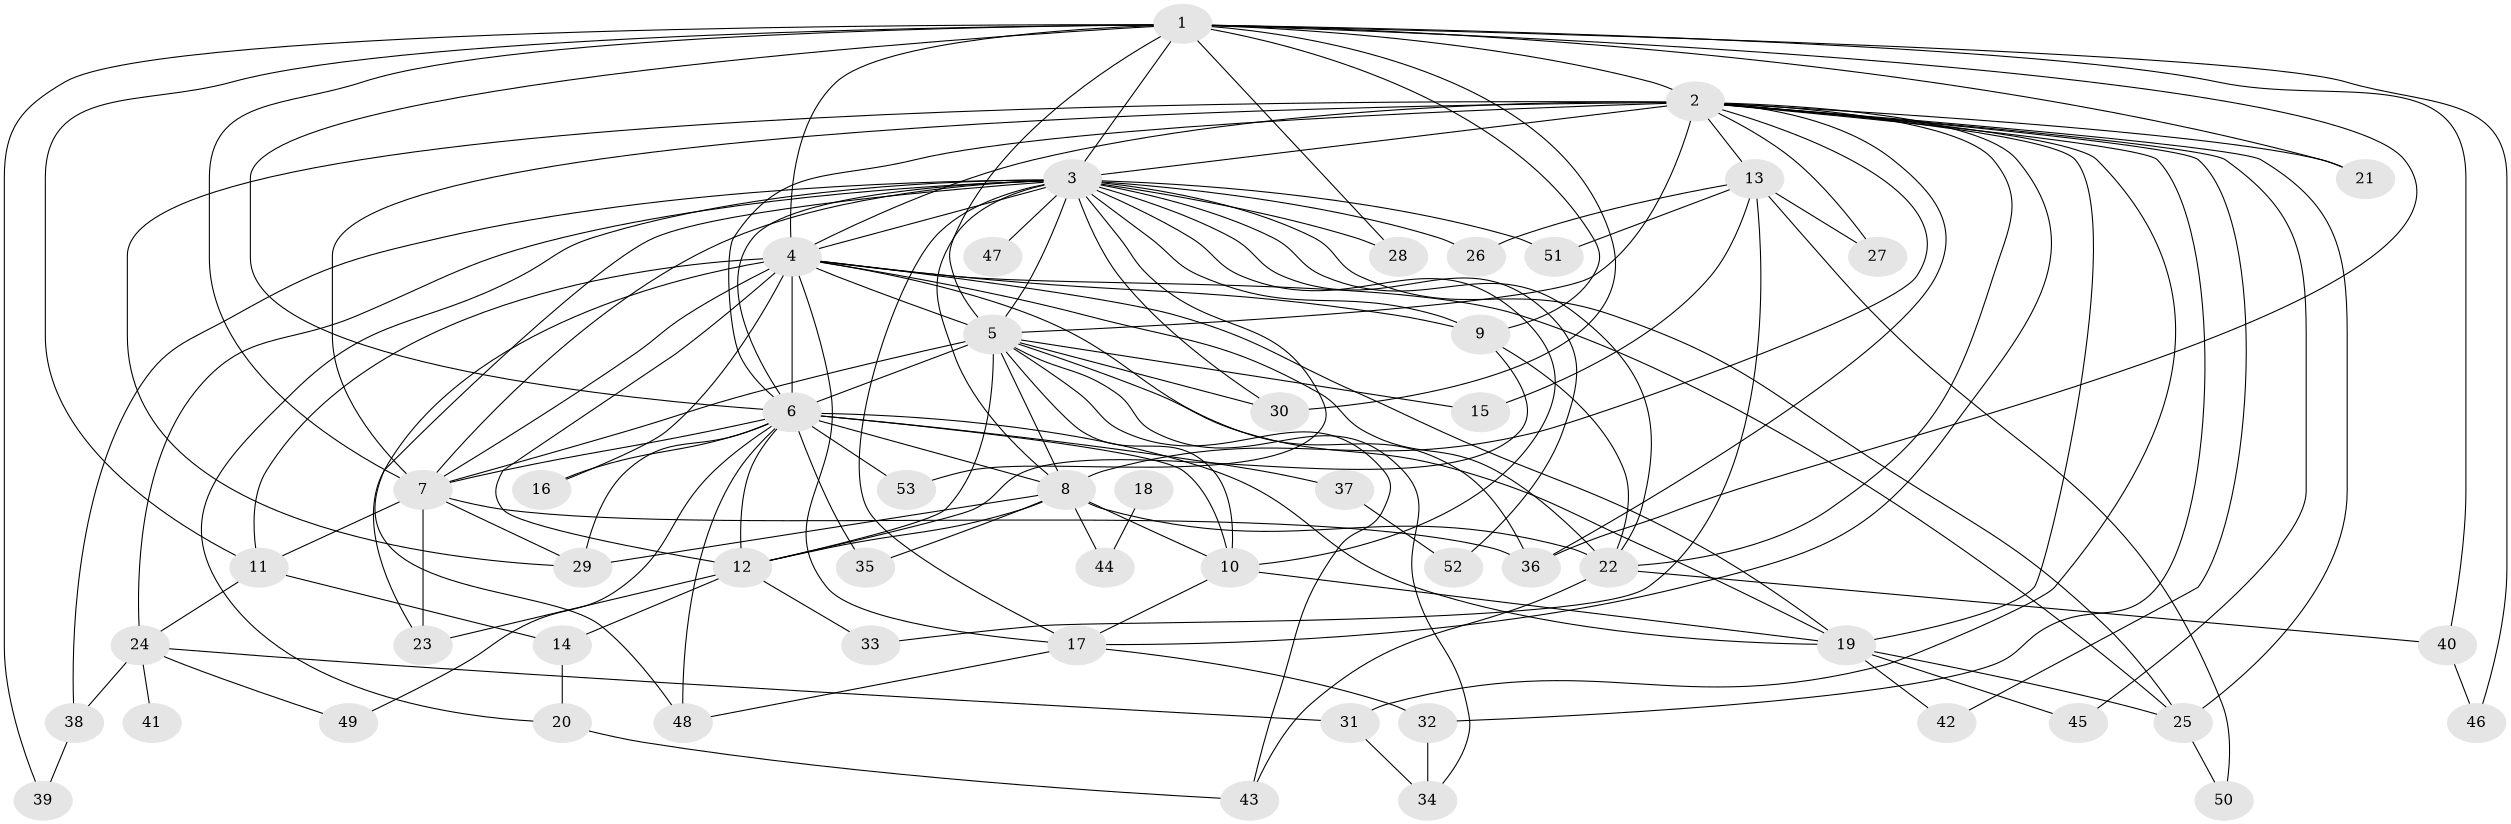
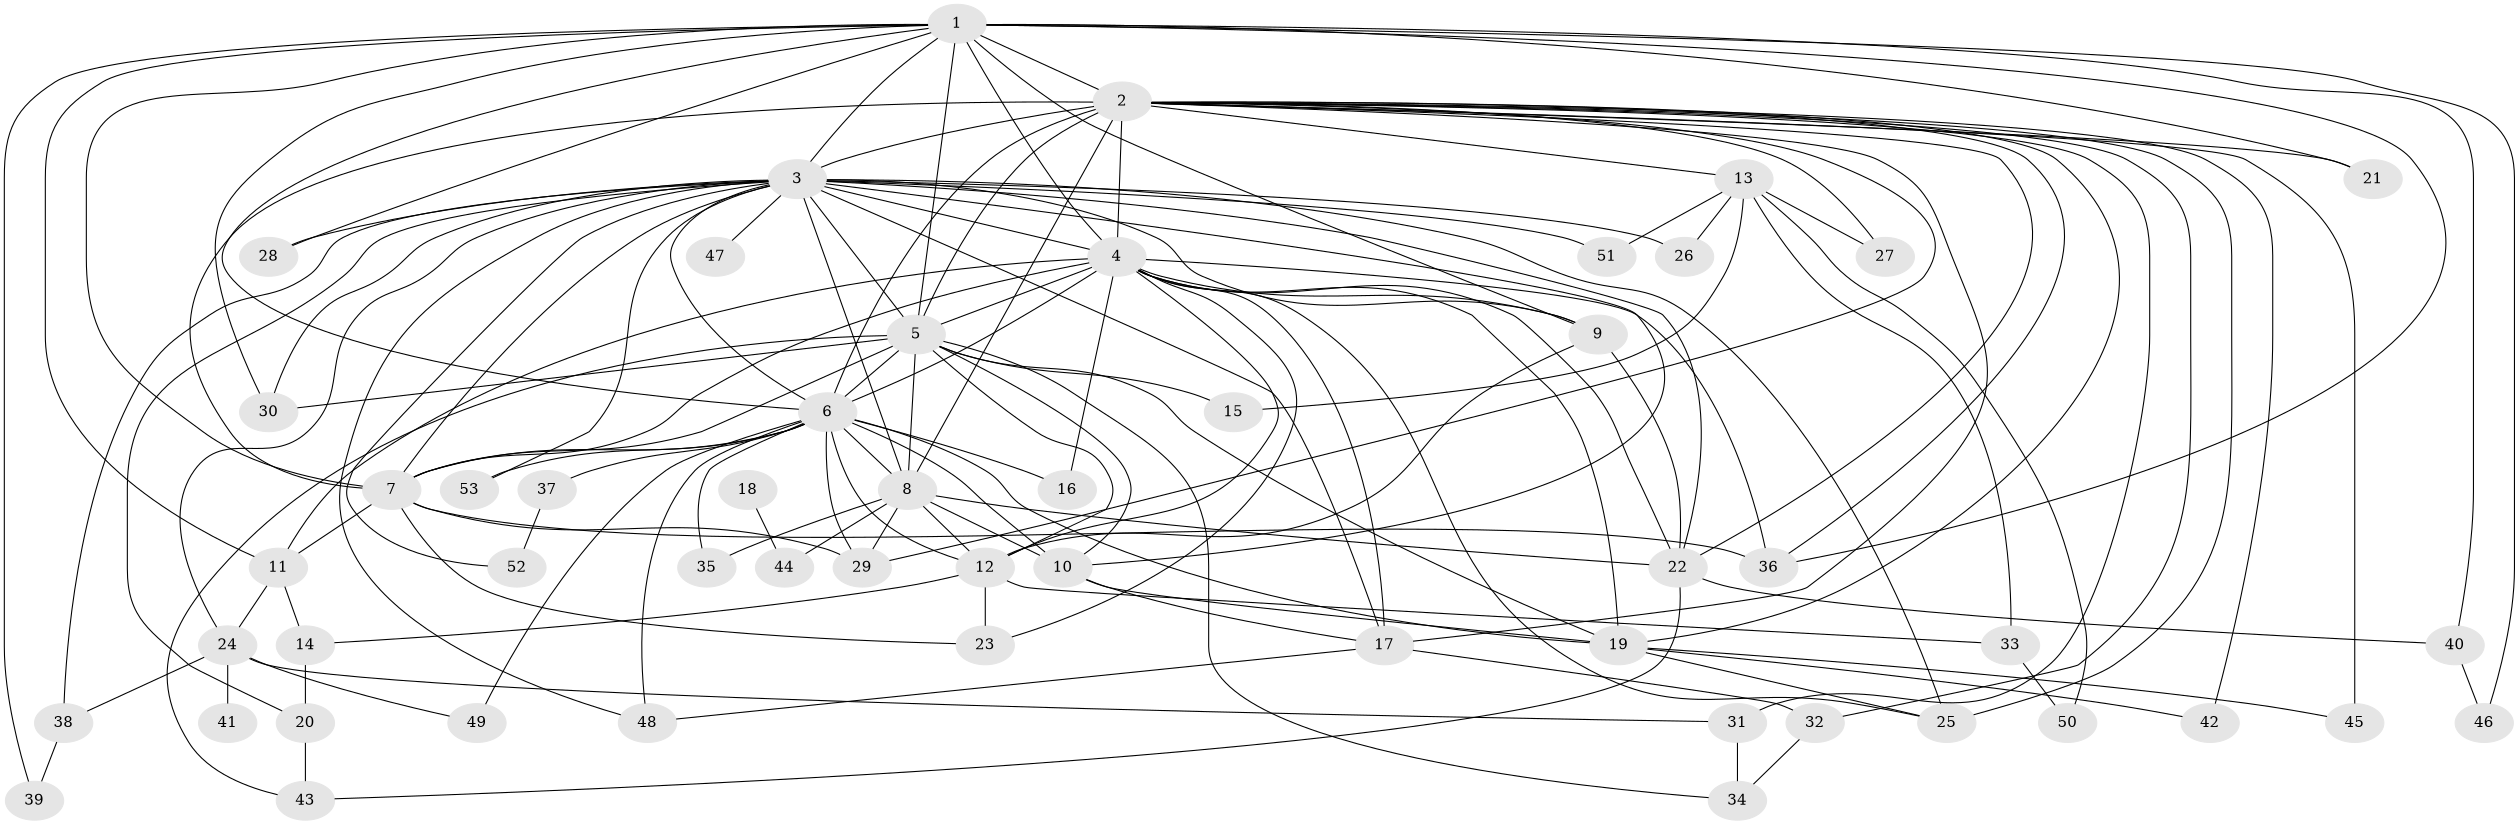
(2204, 762) -> (2042, 687)
